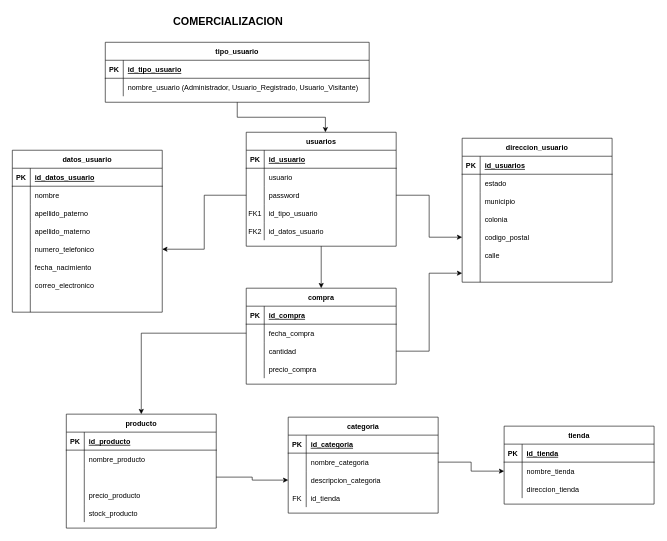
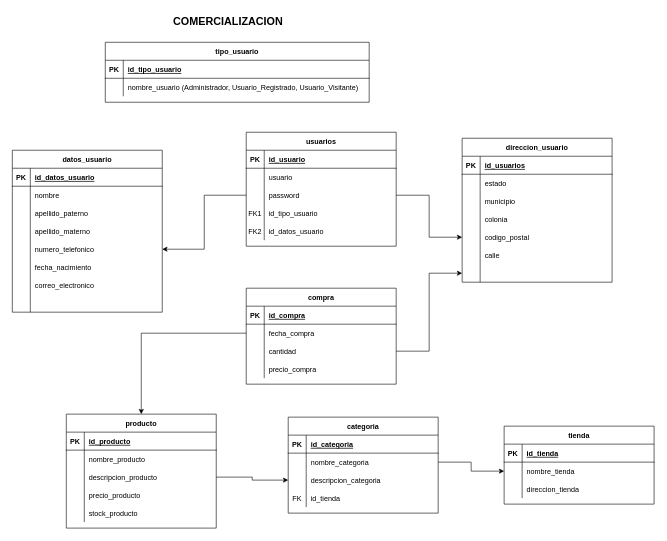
(326, 121) -> none
(321, 282) -> none
none -> (150, 477)
